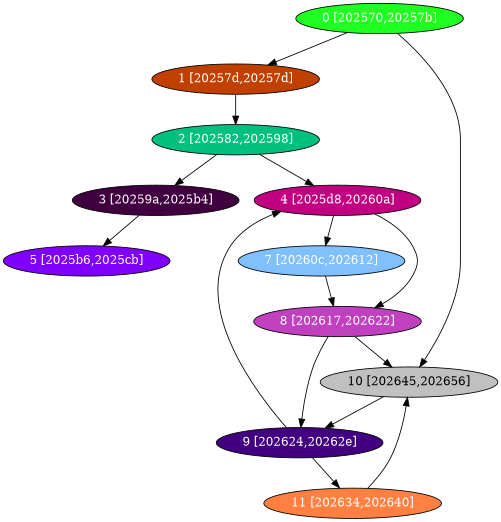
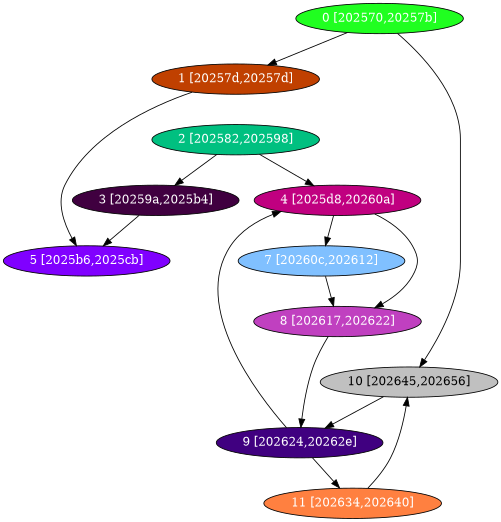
(236, 105) -> (98, 144)
(370, 349) -> none
